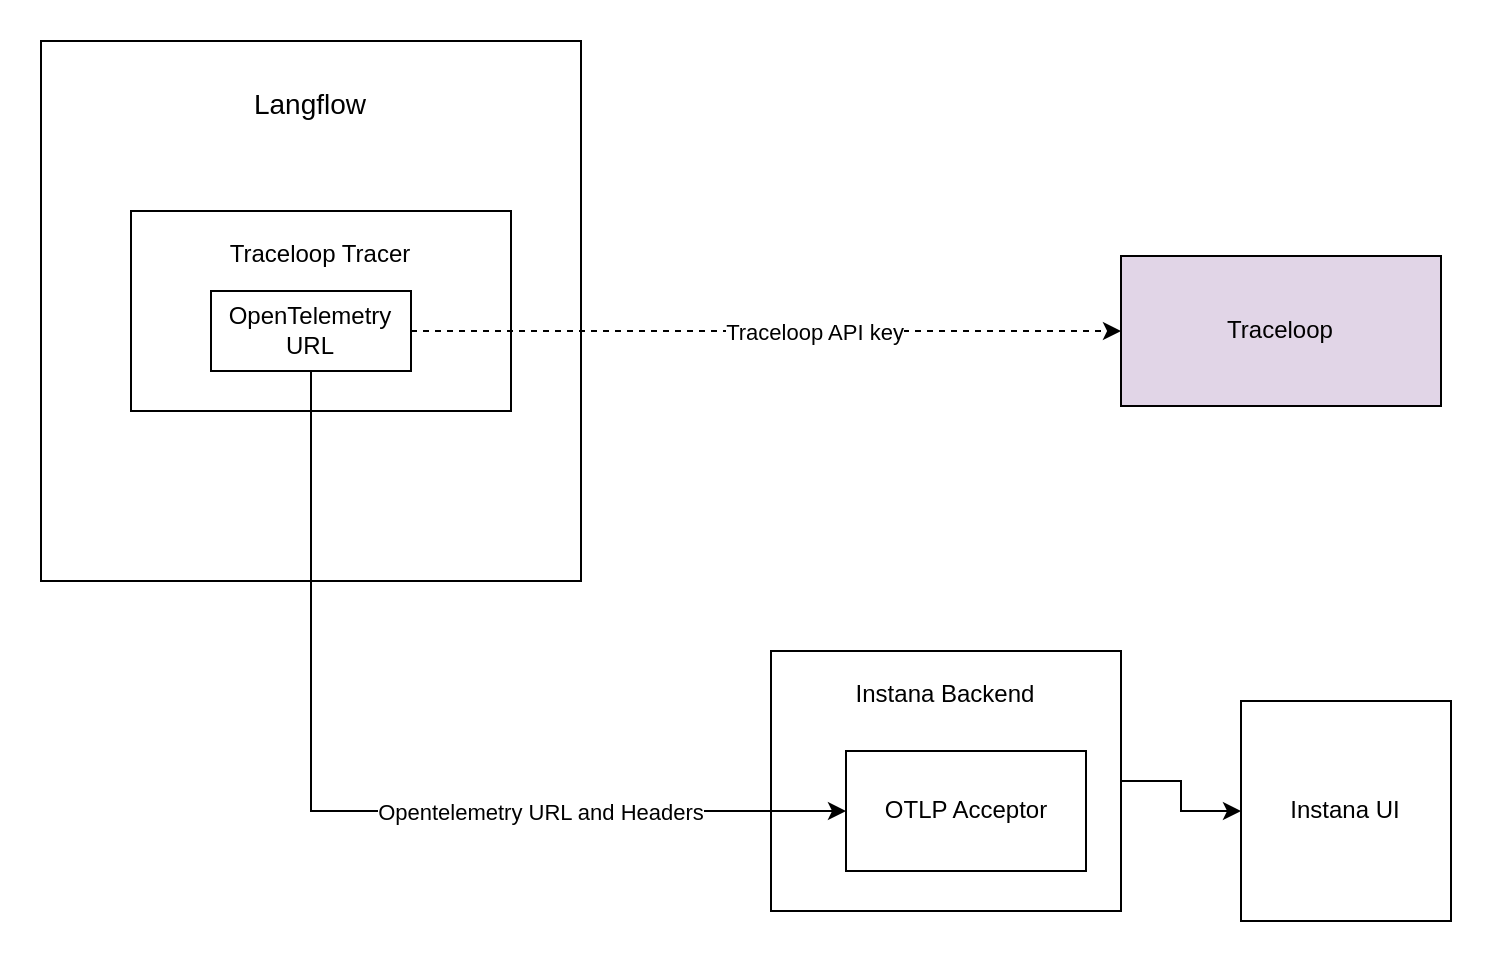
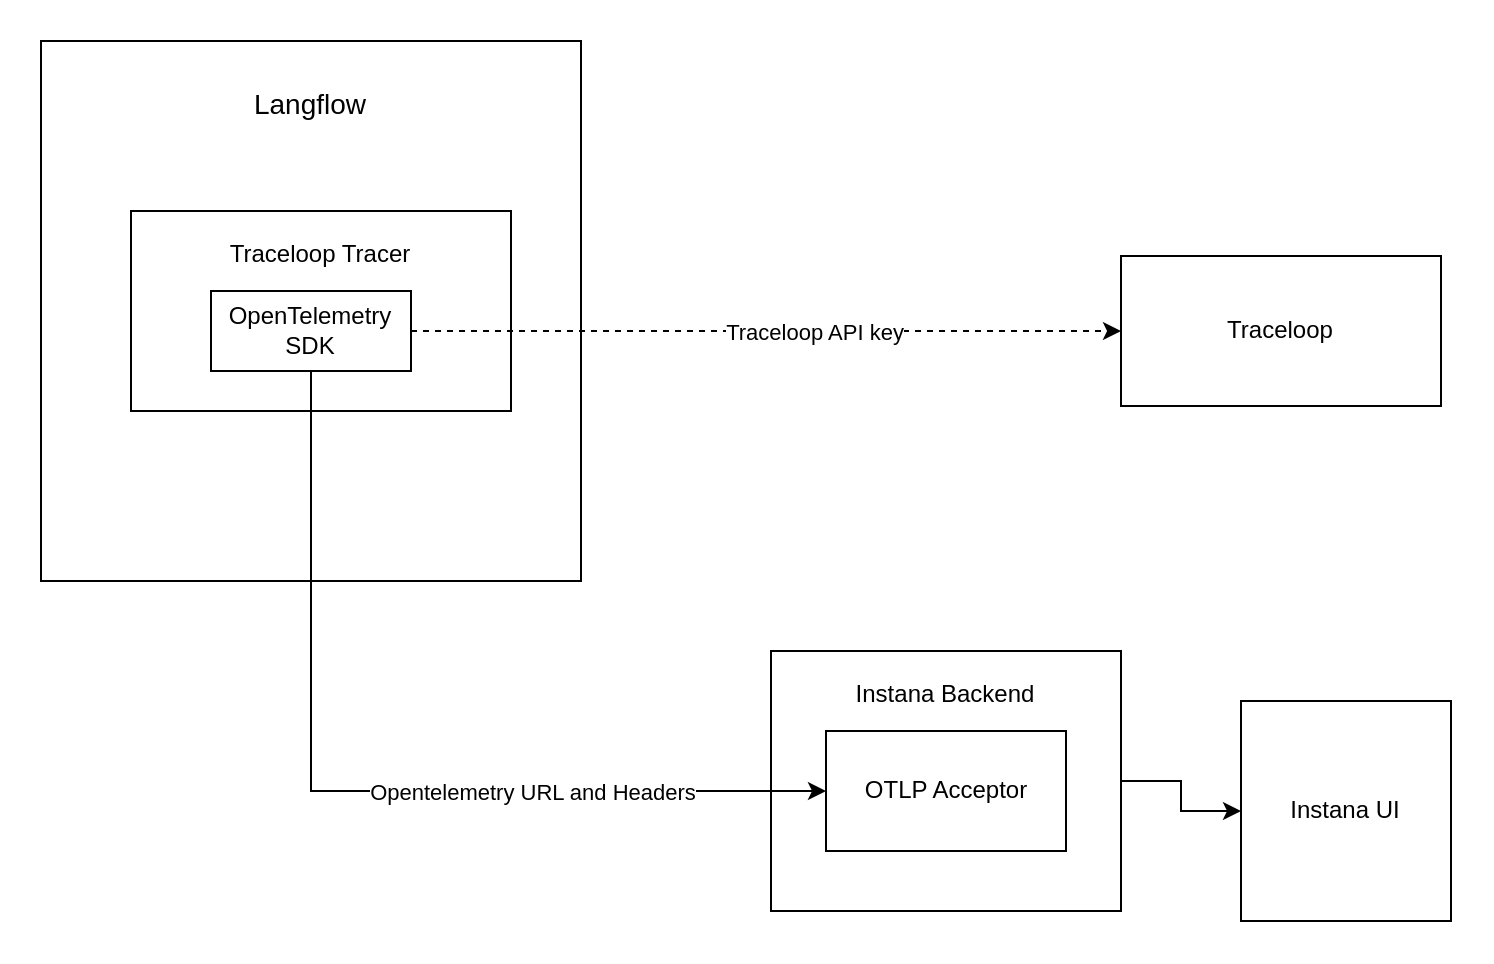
(311, 331) -> (311, 331)
(1281, 331) -> (1281, 331)
(966, 811) -> (946, 791)
